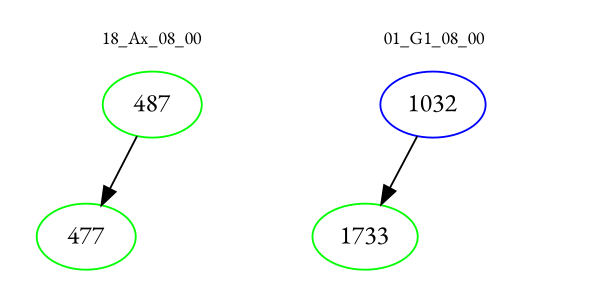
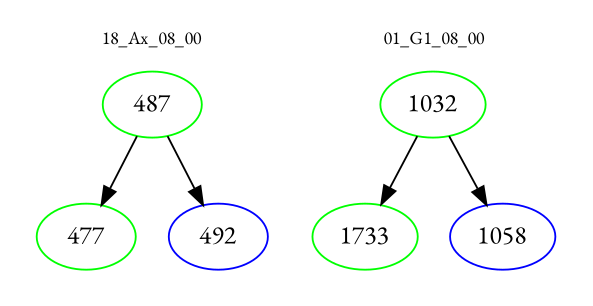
(433, 105) -> (433, 105)
none -> (218, 237)
none -> (503, 237)
